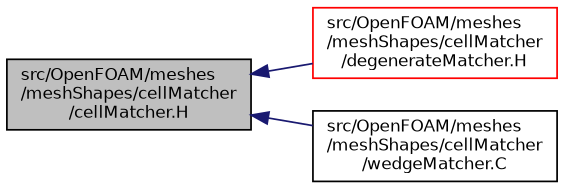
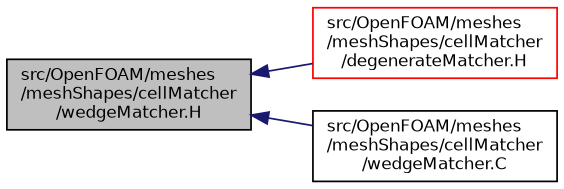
(129, 95) -> (129, 95)
